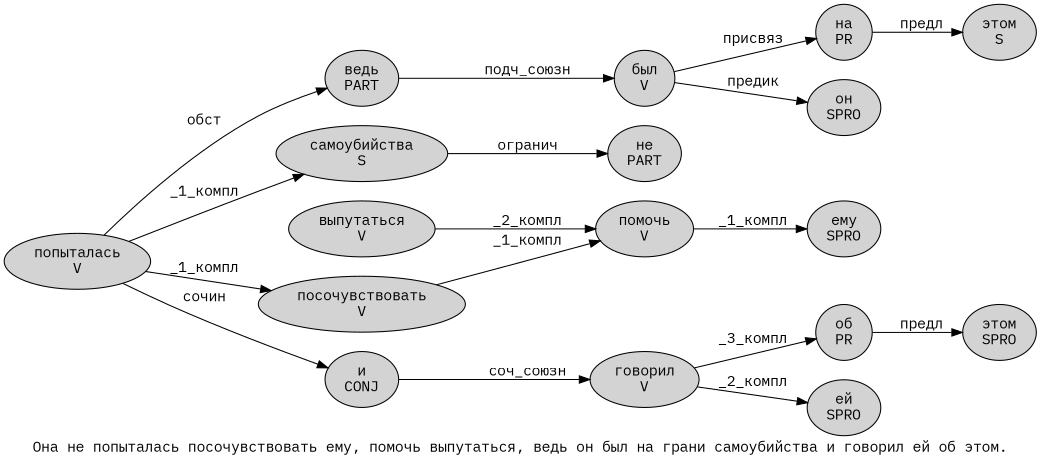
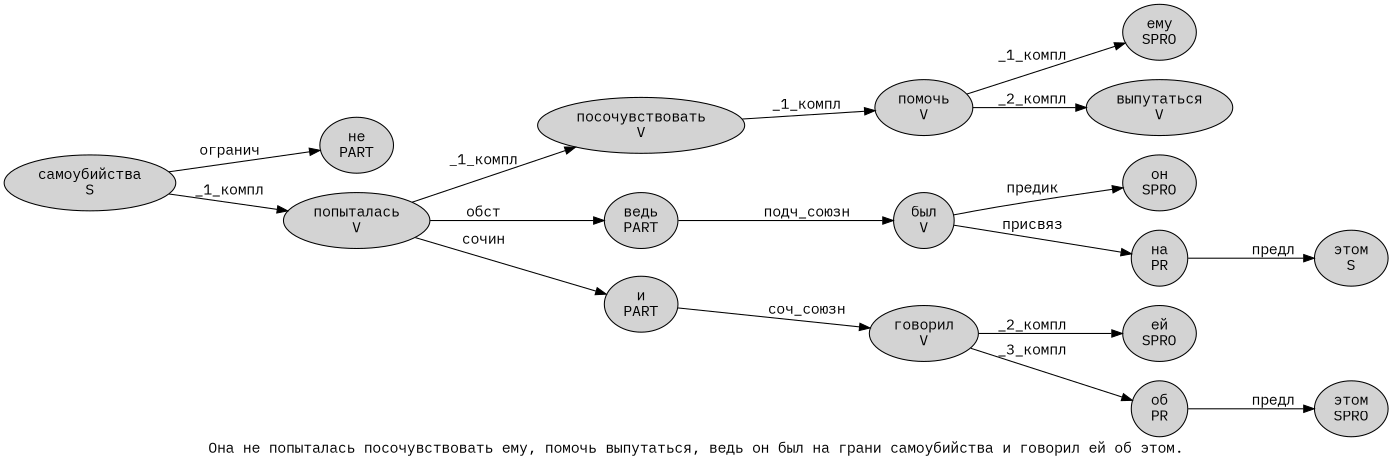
(211, 209) -> (223, 202)
(510, 229) -> (1024, 108)
(362, 380) -> (641, 304)
